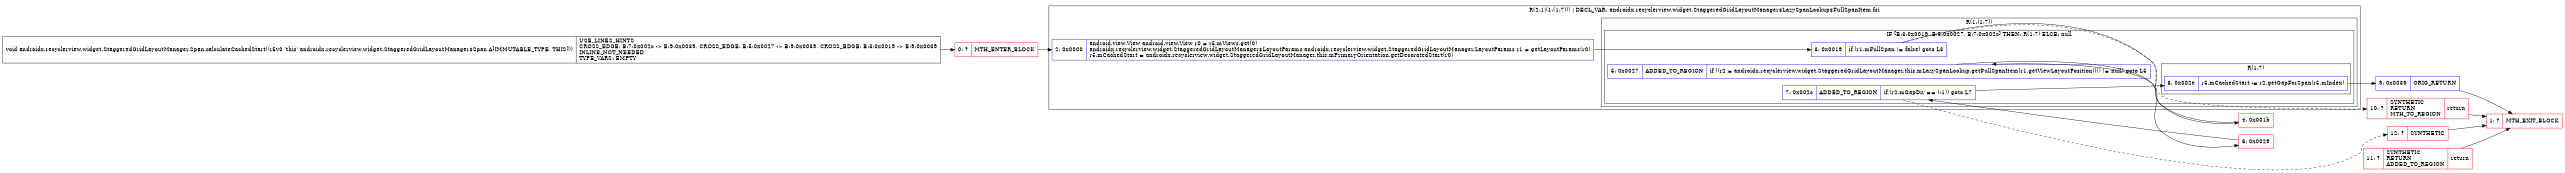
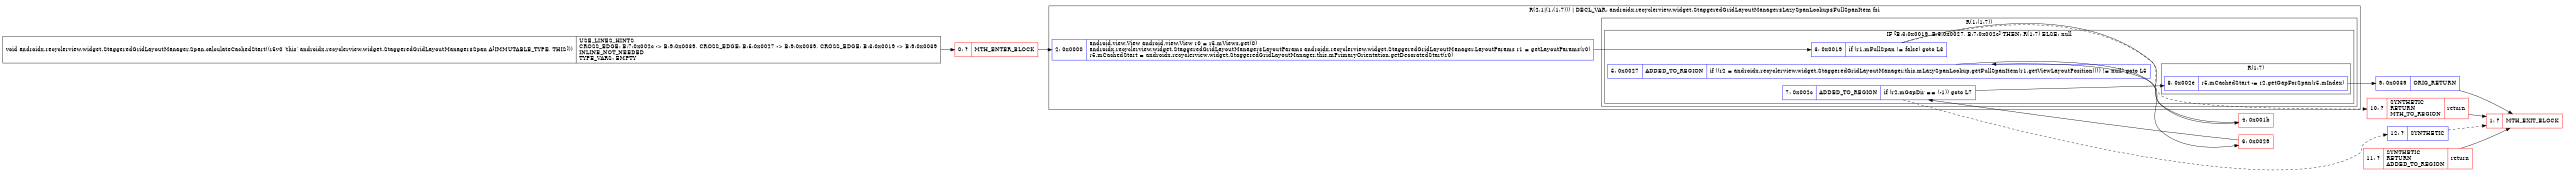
(2465, 128) -> (2465, 128)
(2418, 134) -> (2418, 134)
